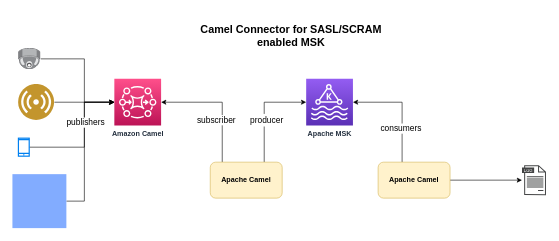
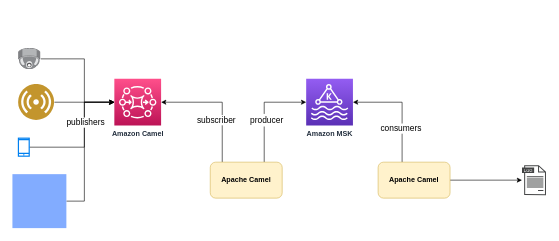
(291, 36) -> none
(330, 134) -> (330, 134)
